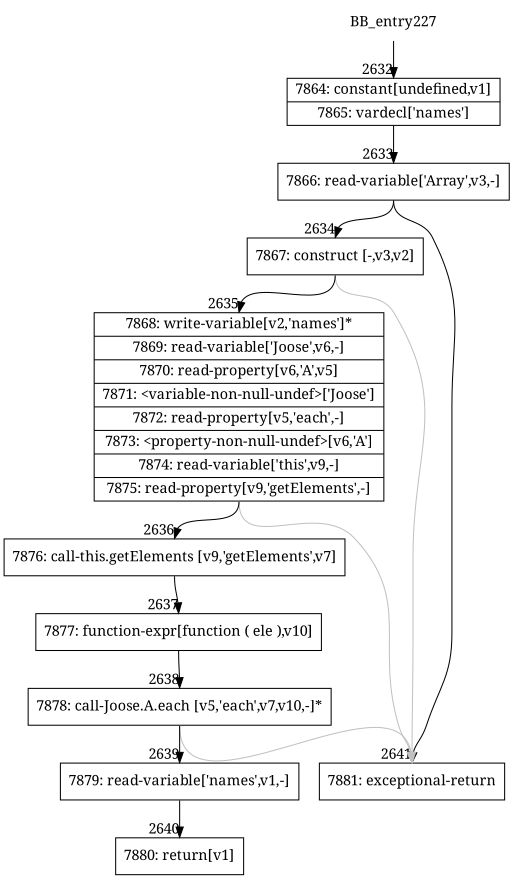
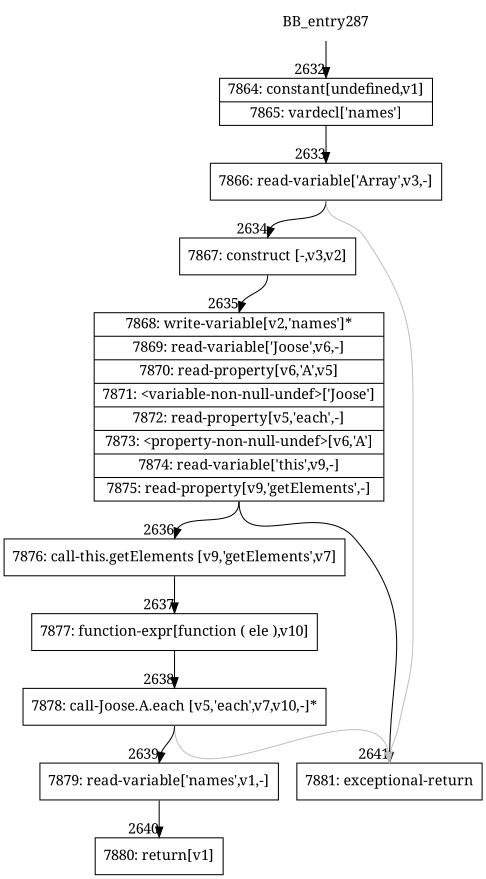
(394, 23) -> (326, 23)
(452, 468) -> (413, 463)
(417, 492) -> none
(380, 577) -> (380, 575)
